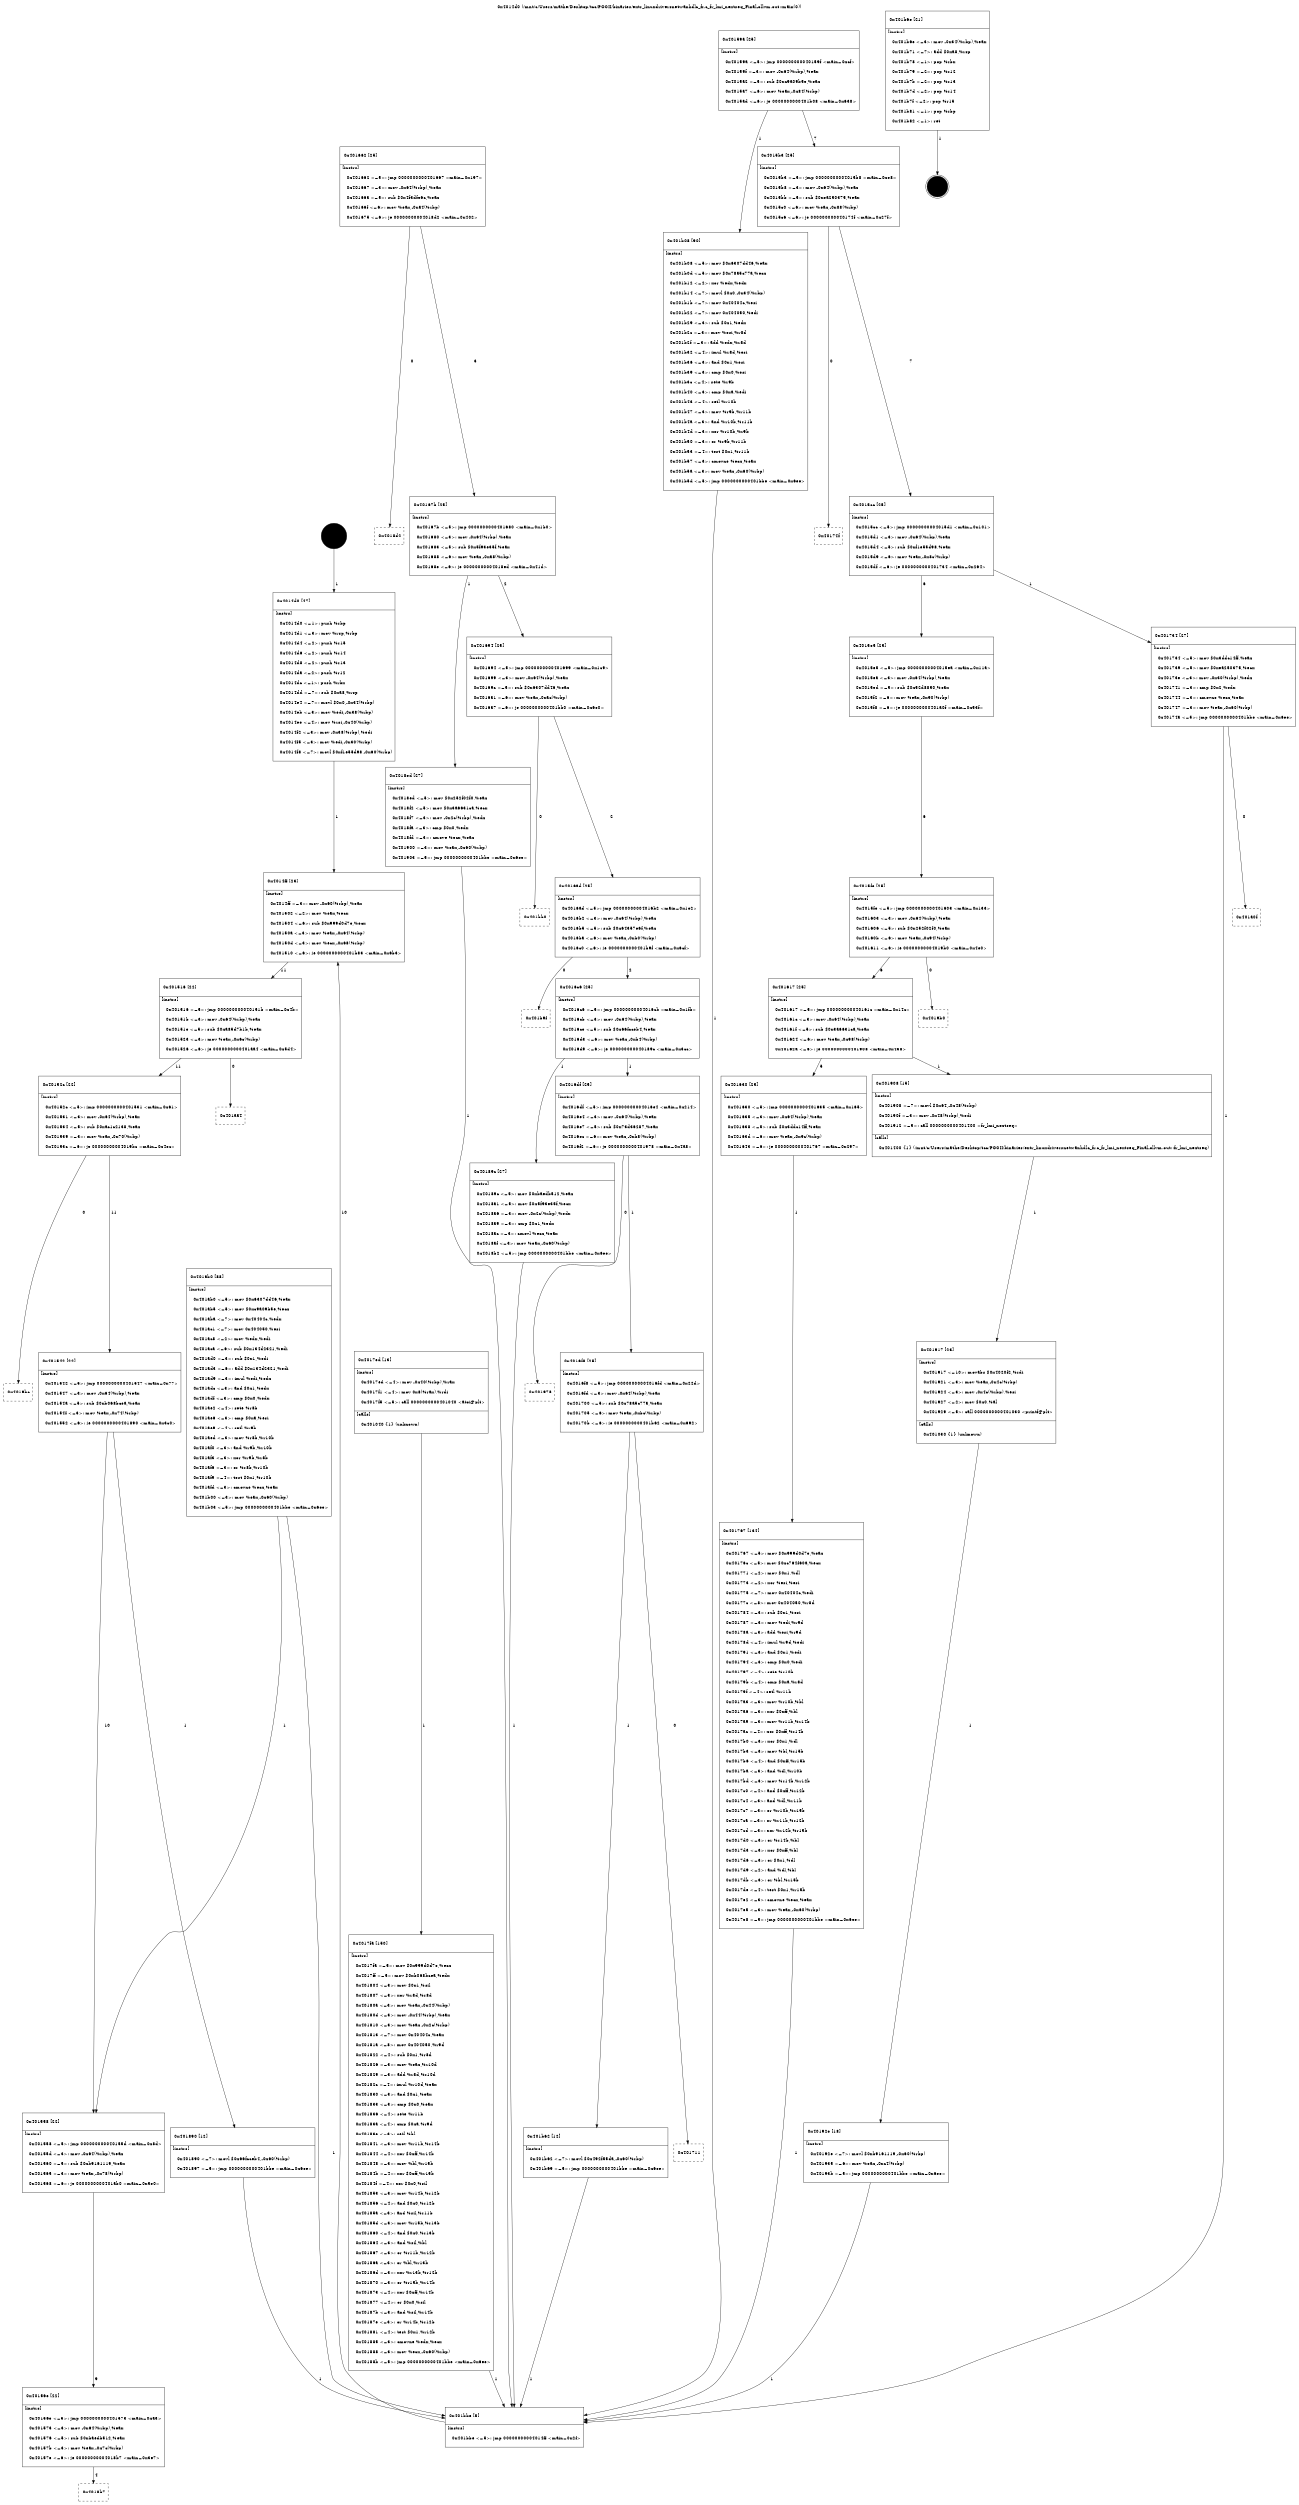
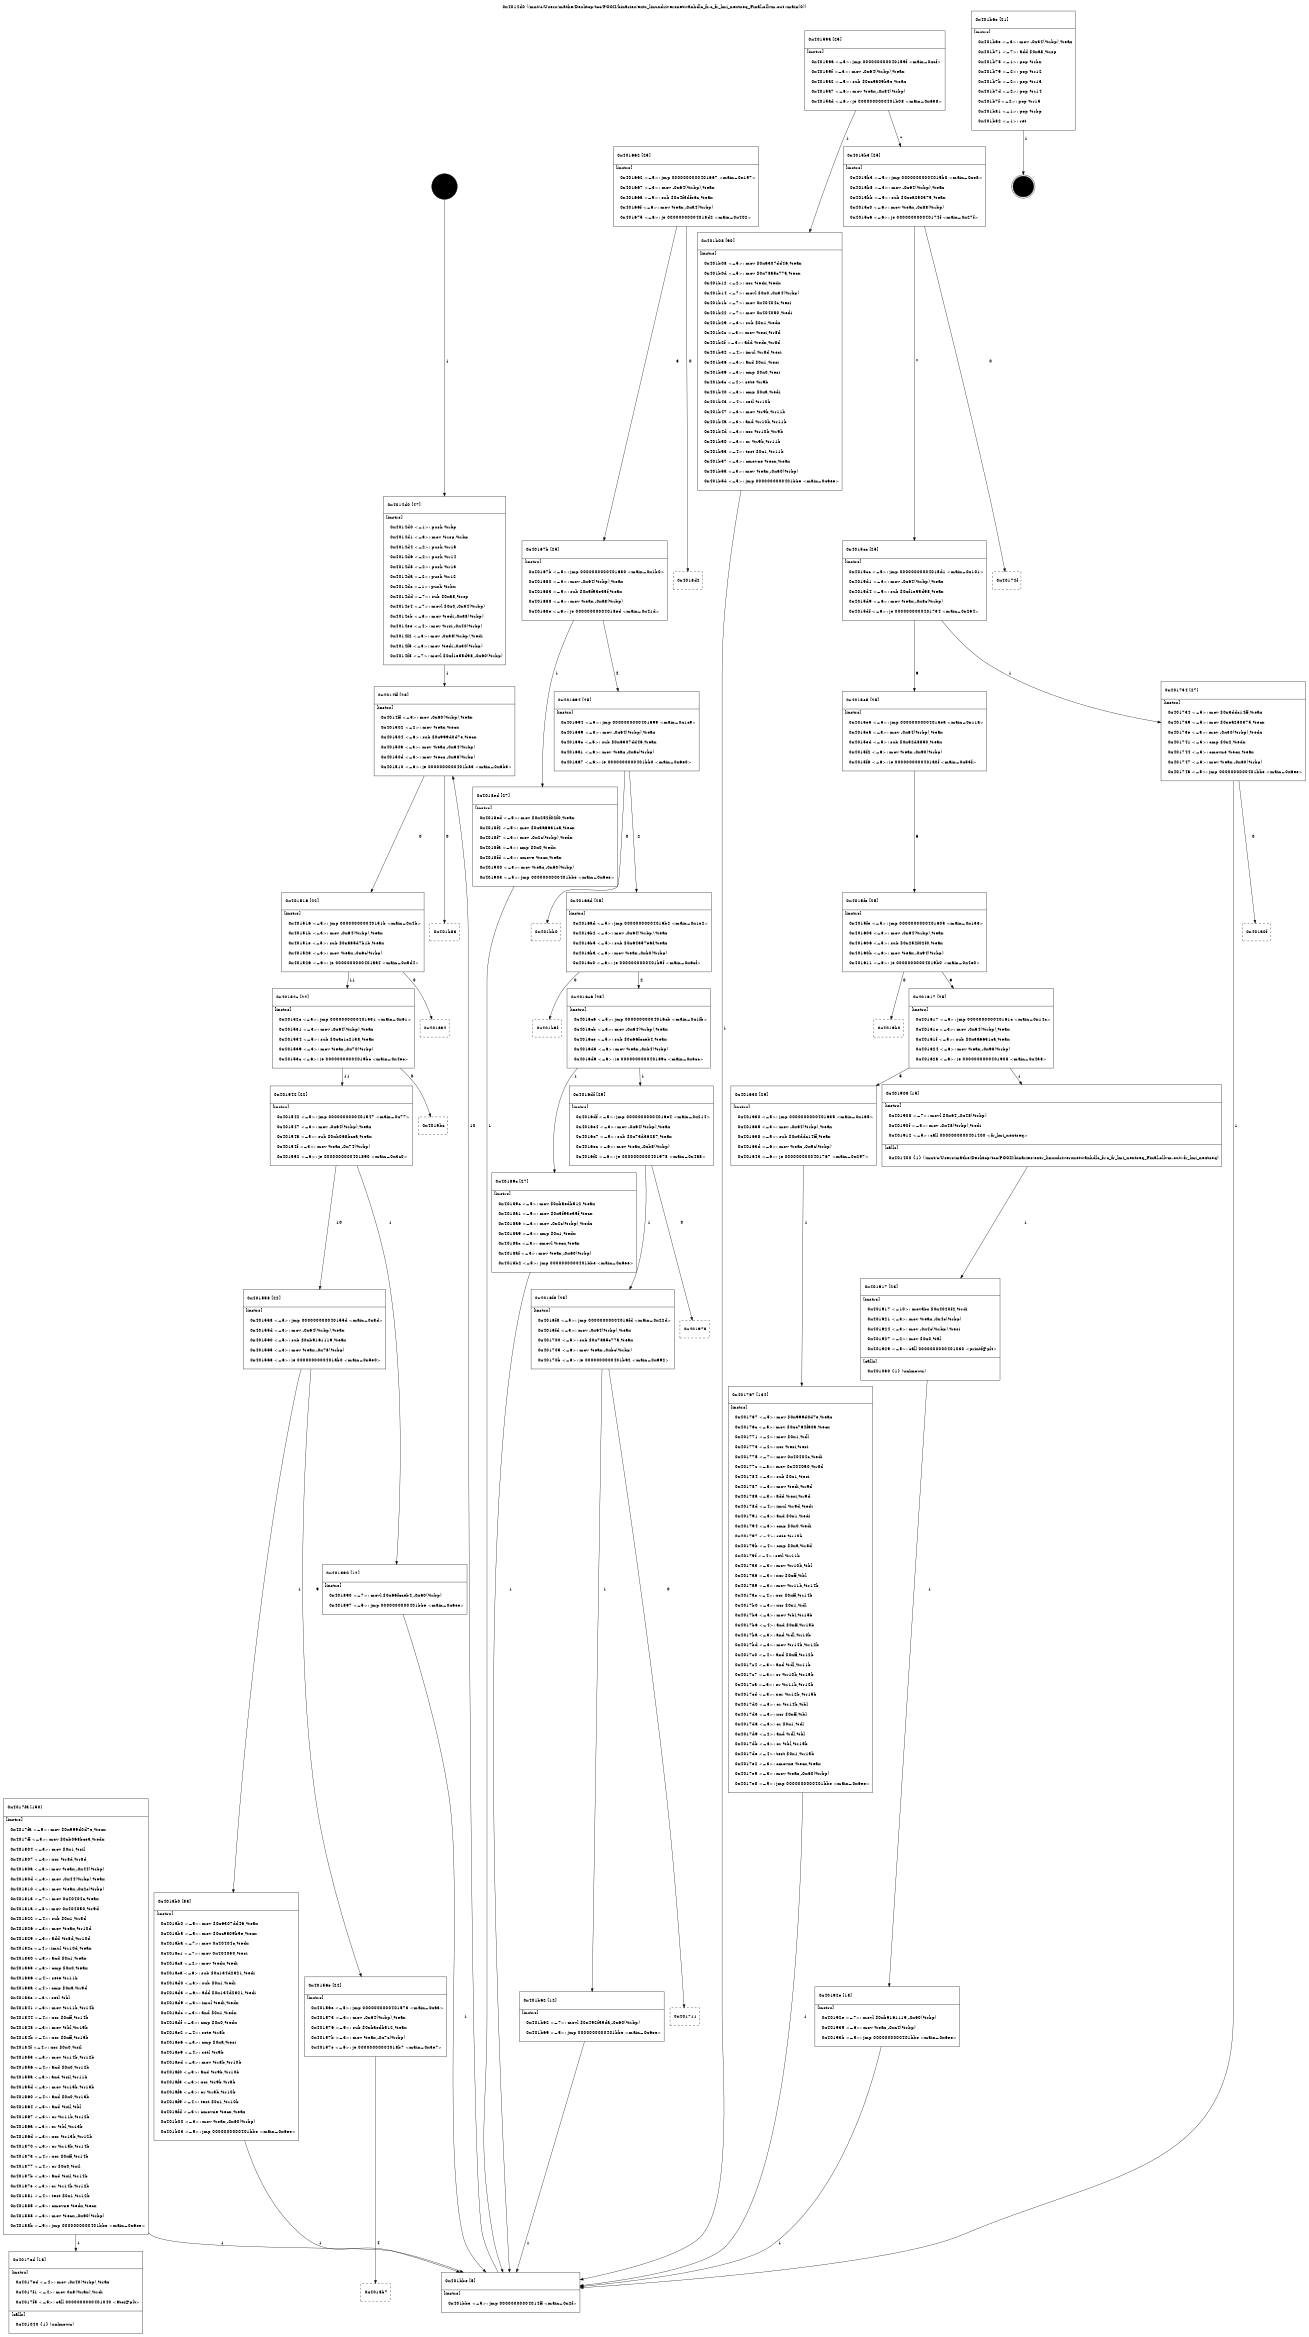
none -> (445, 932)
(283, 970) -> (420, 837)
(421, 1682) -> (76, 2241)
(243, 1835) -> (258, 1628)
